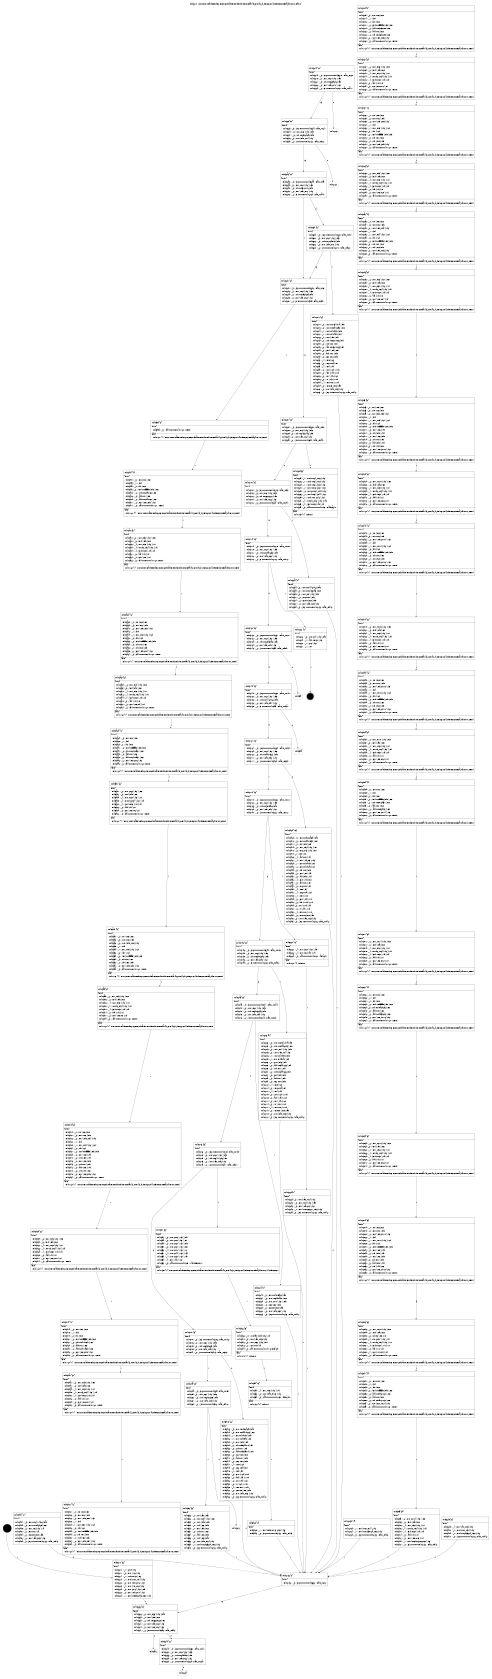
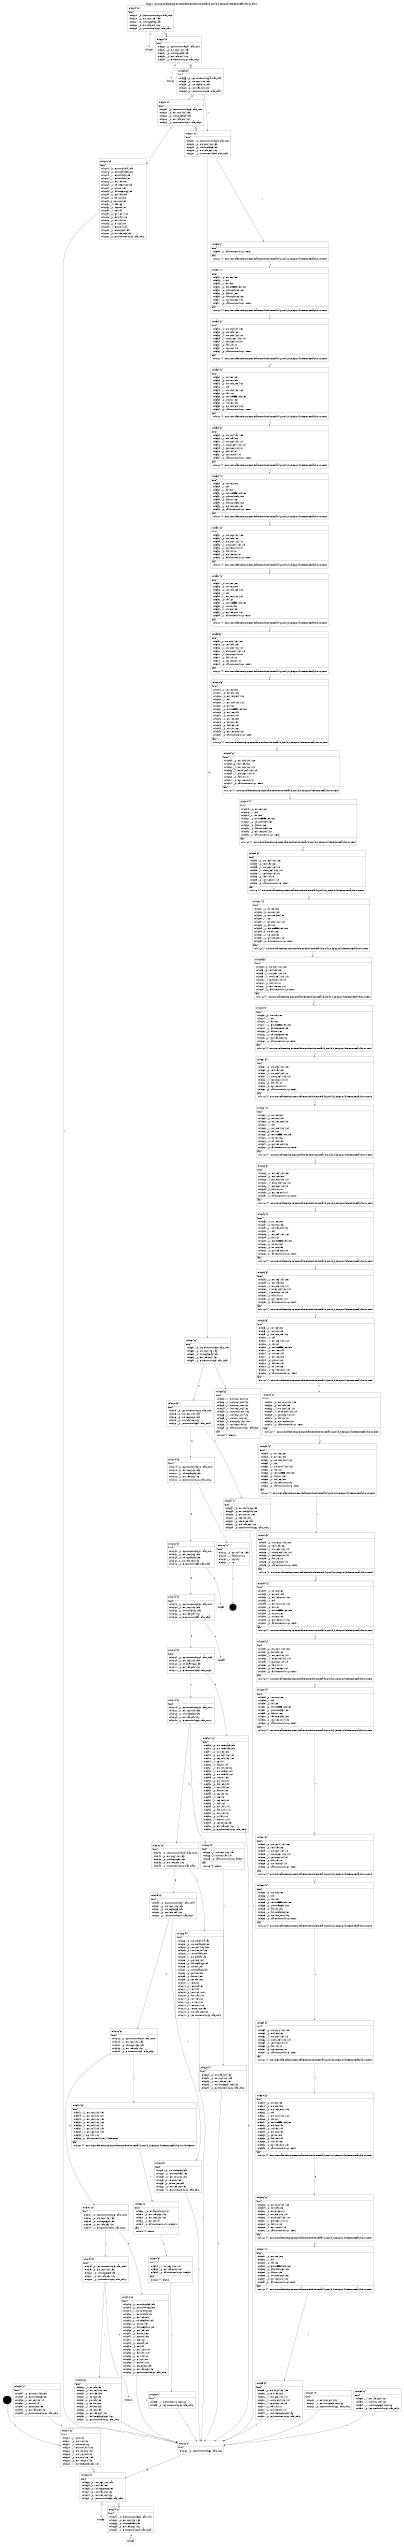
none -> (313, 978)
